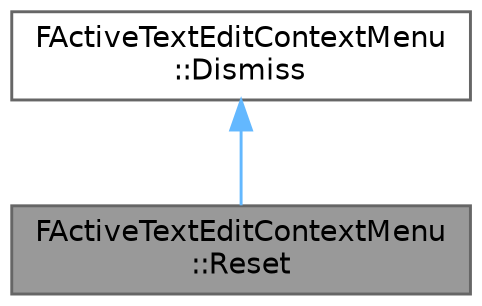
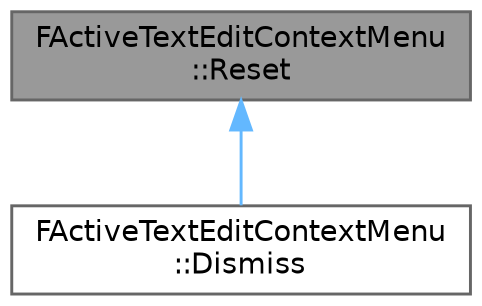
(241, 168) -> (241, 168)
